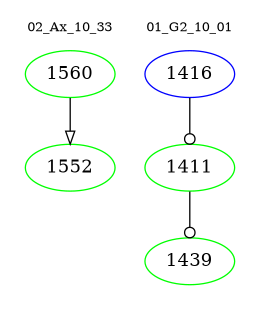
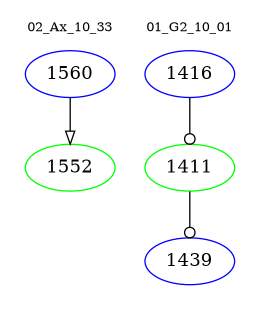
(70, 74) -> (70, 74)
(190, 261) -> (190, 261)
